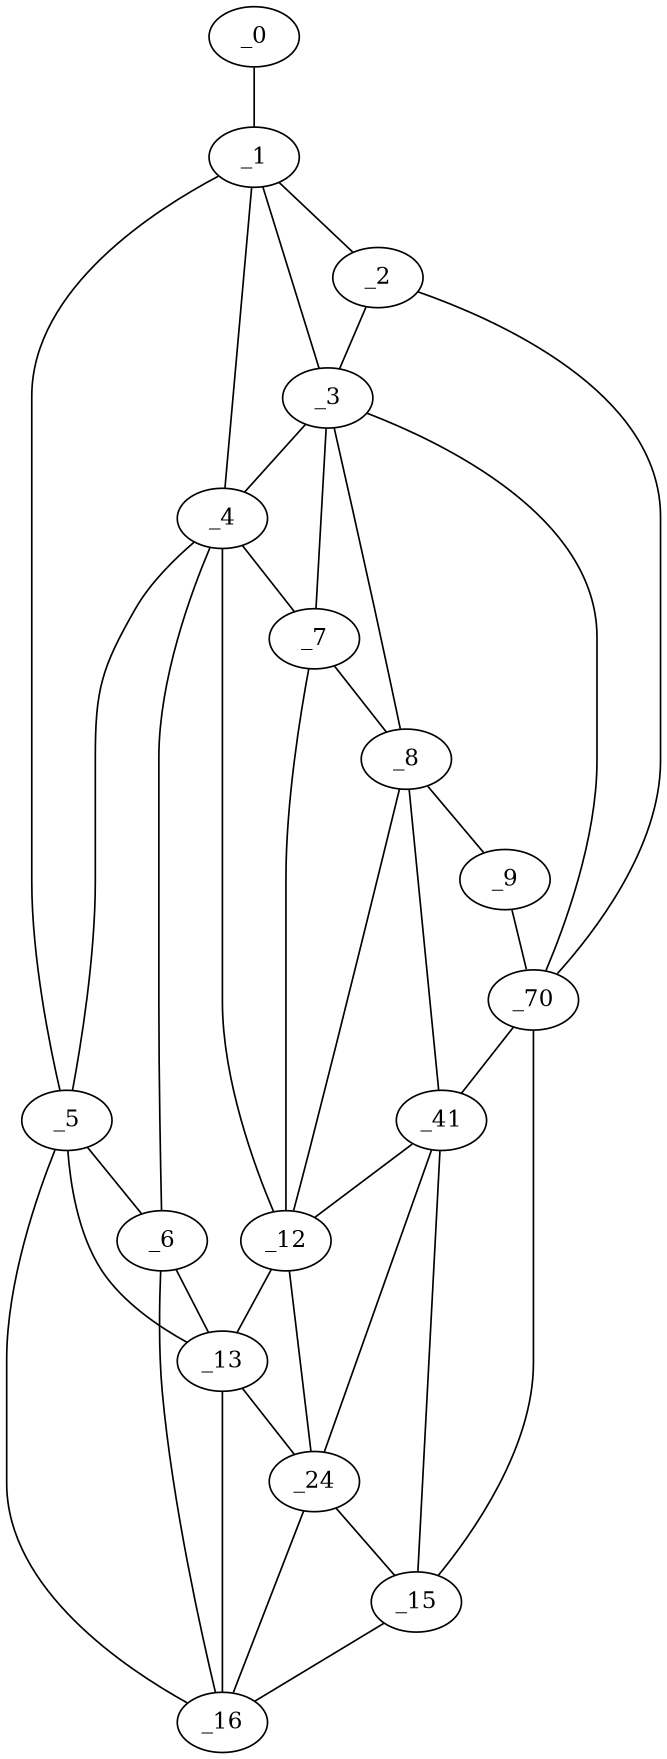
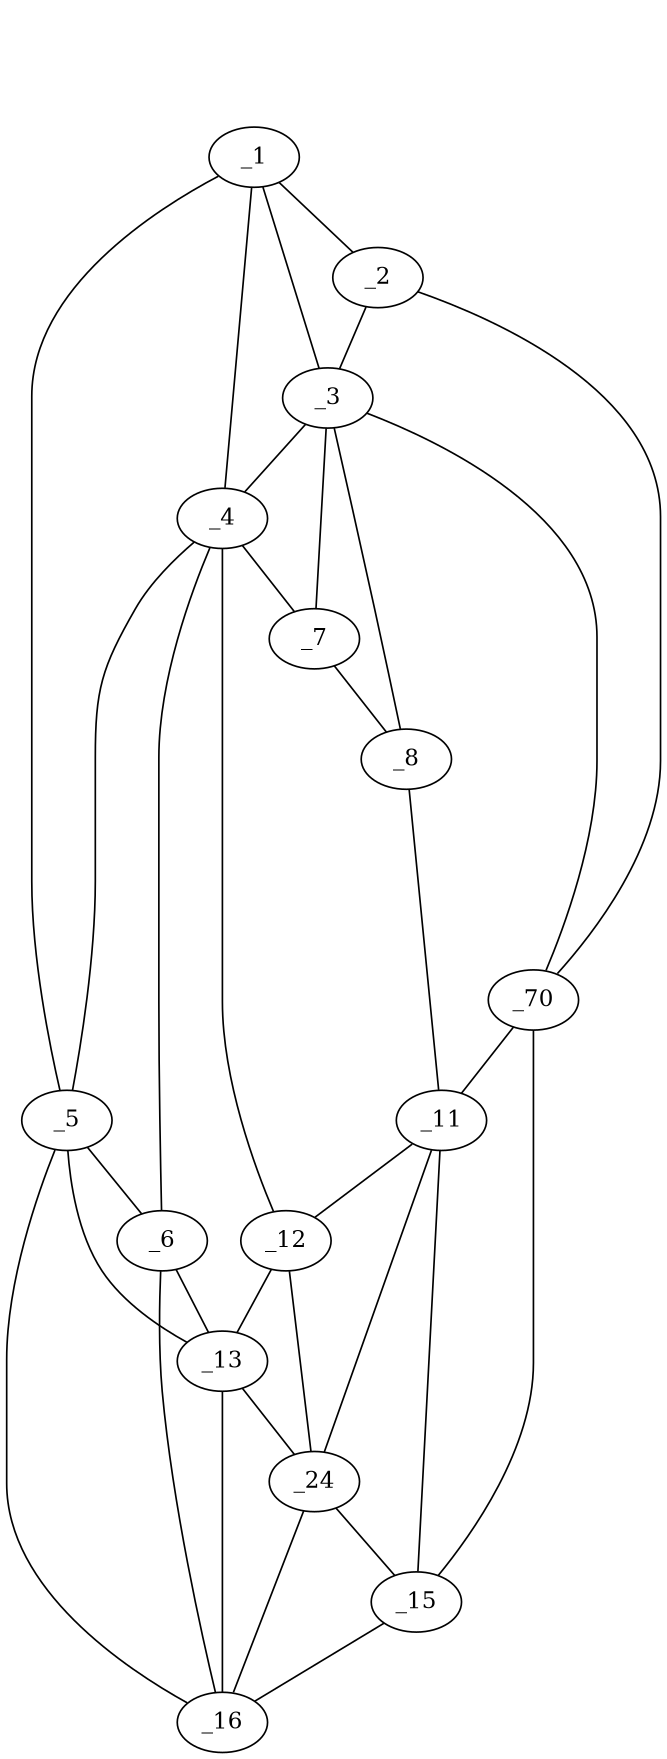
(254, 37) -> none
(505, 880) -> none
(286, 939) -> none
(347, 1000) -> none
(441, 1120) -> (441, 1120)
